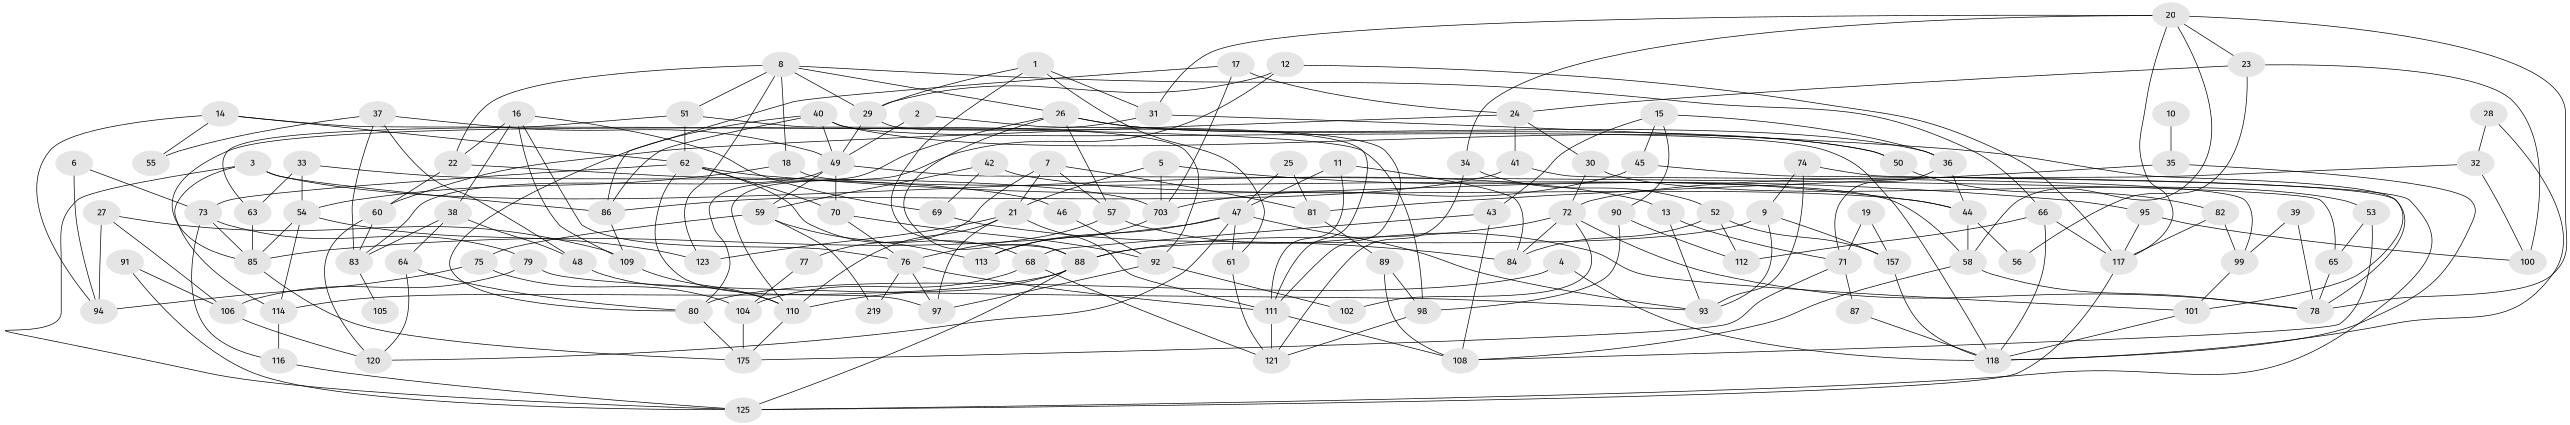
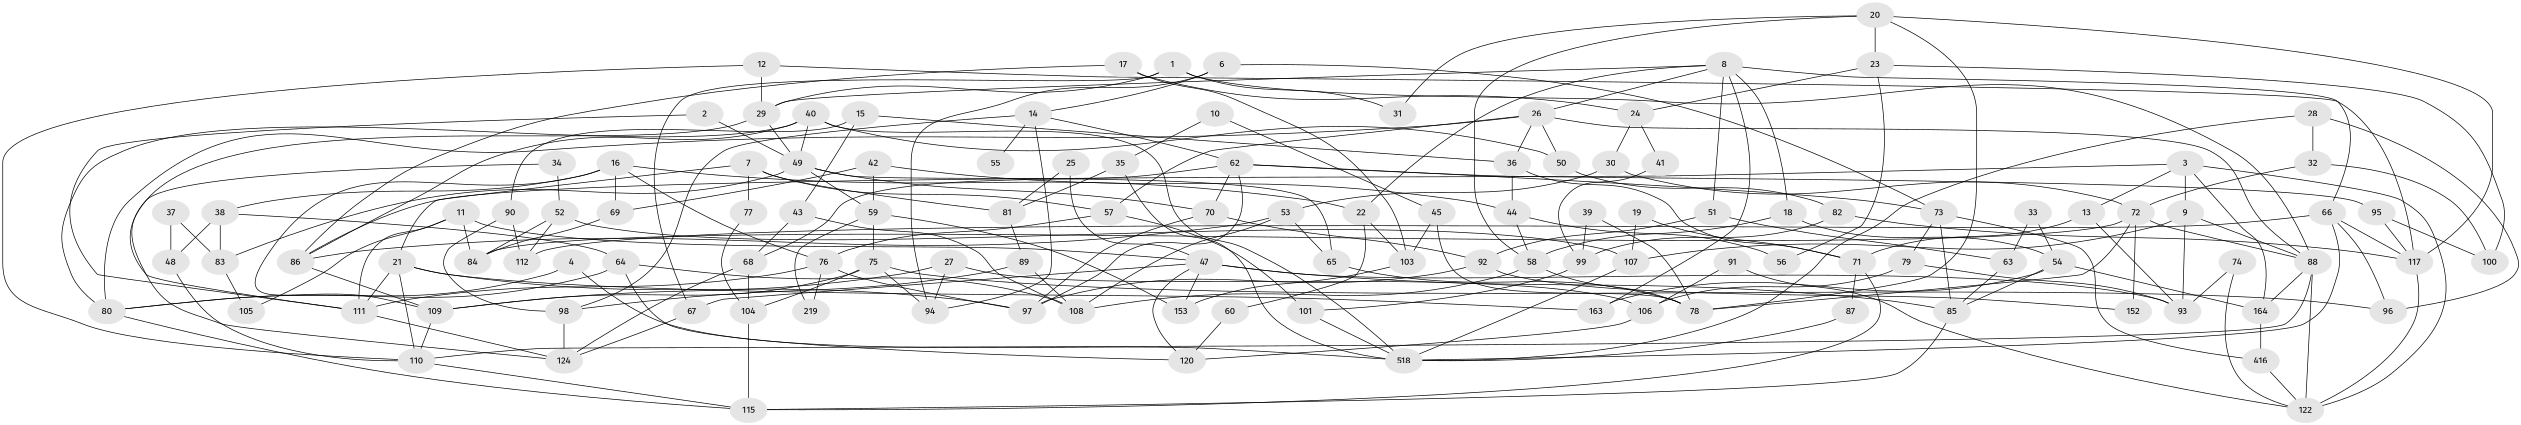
(1788, 31) -> none
none -> (1131, 95)
(597, 128) -> none
(610, 130) -> none
(262, 132) -> none
(685, 139) -> none
(857, 140) -> none
(1649, 140) -> (1326, 163)
(1946, 149) -> none
(1161, 163) -> none
(1784, 188) -> (2185, 183)
(1064, 199) -> (1007, 244)
(1062, 213) -> none
(1161, 213) -> (1407, 262)
(368, 233) -> none
(866, 234) -> (1109, 247)
none -> (342, 260)
(703, 262) -> (1596, 311)
(981, 262) -> (1181, 311)
(1231, 262) -> (692, 311)
(1892, 262) -> (1631, 262)
none -> (657, 295)
(279, 311) -> (2261, 311)
(1347, 311) -> (2133, 311)
none -> (2388, 311)
(1366, 336) -> (809, 279)
(279, 361) -> (2261, 361)
(743, 361) -> (749, 410)
(1272, 361) -> (564, 361)
(1993, 361) -> (1404, 361)
(743, 410) -> (2305, 410)
